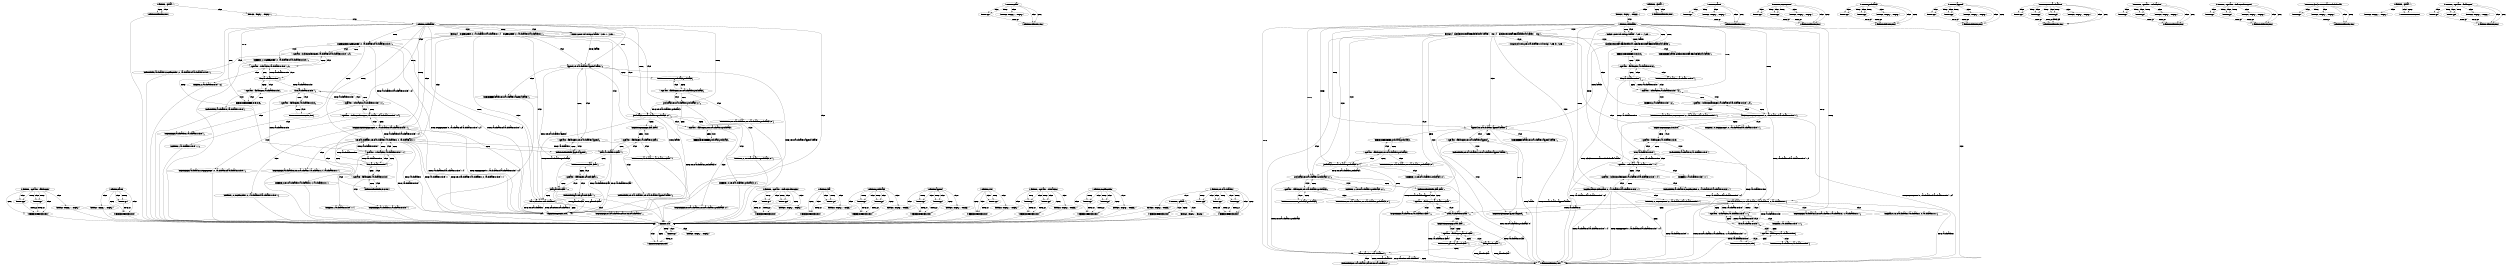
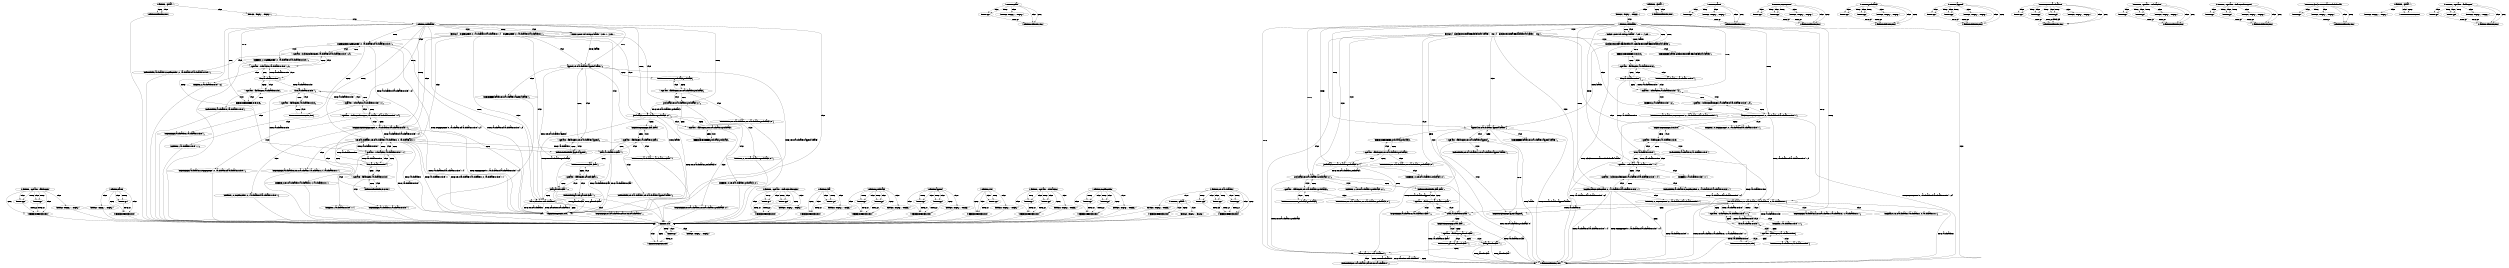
(1536, 44) -> none
